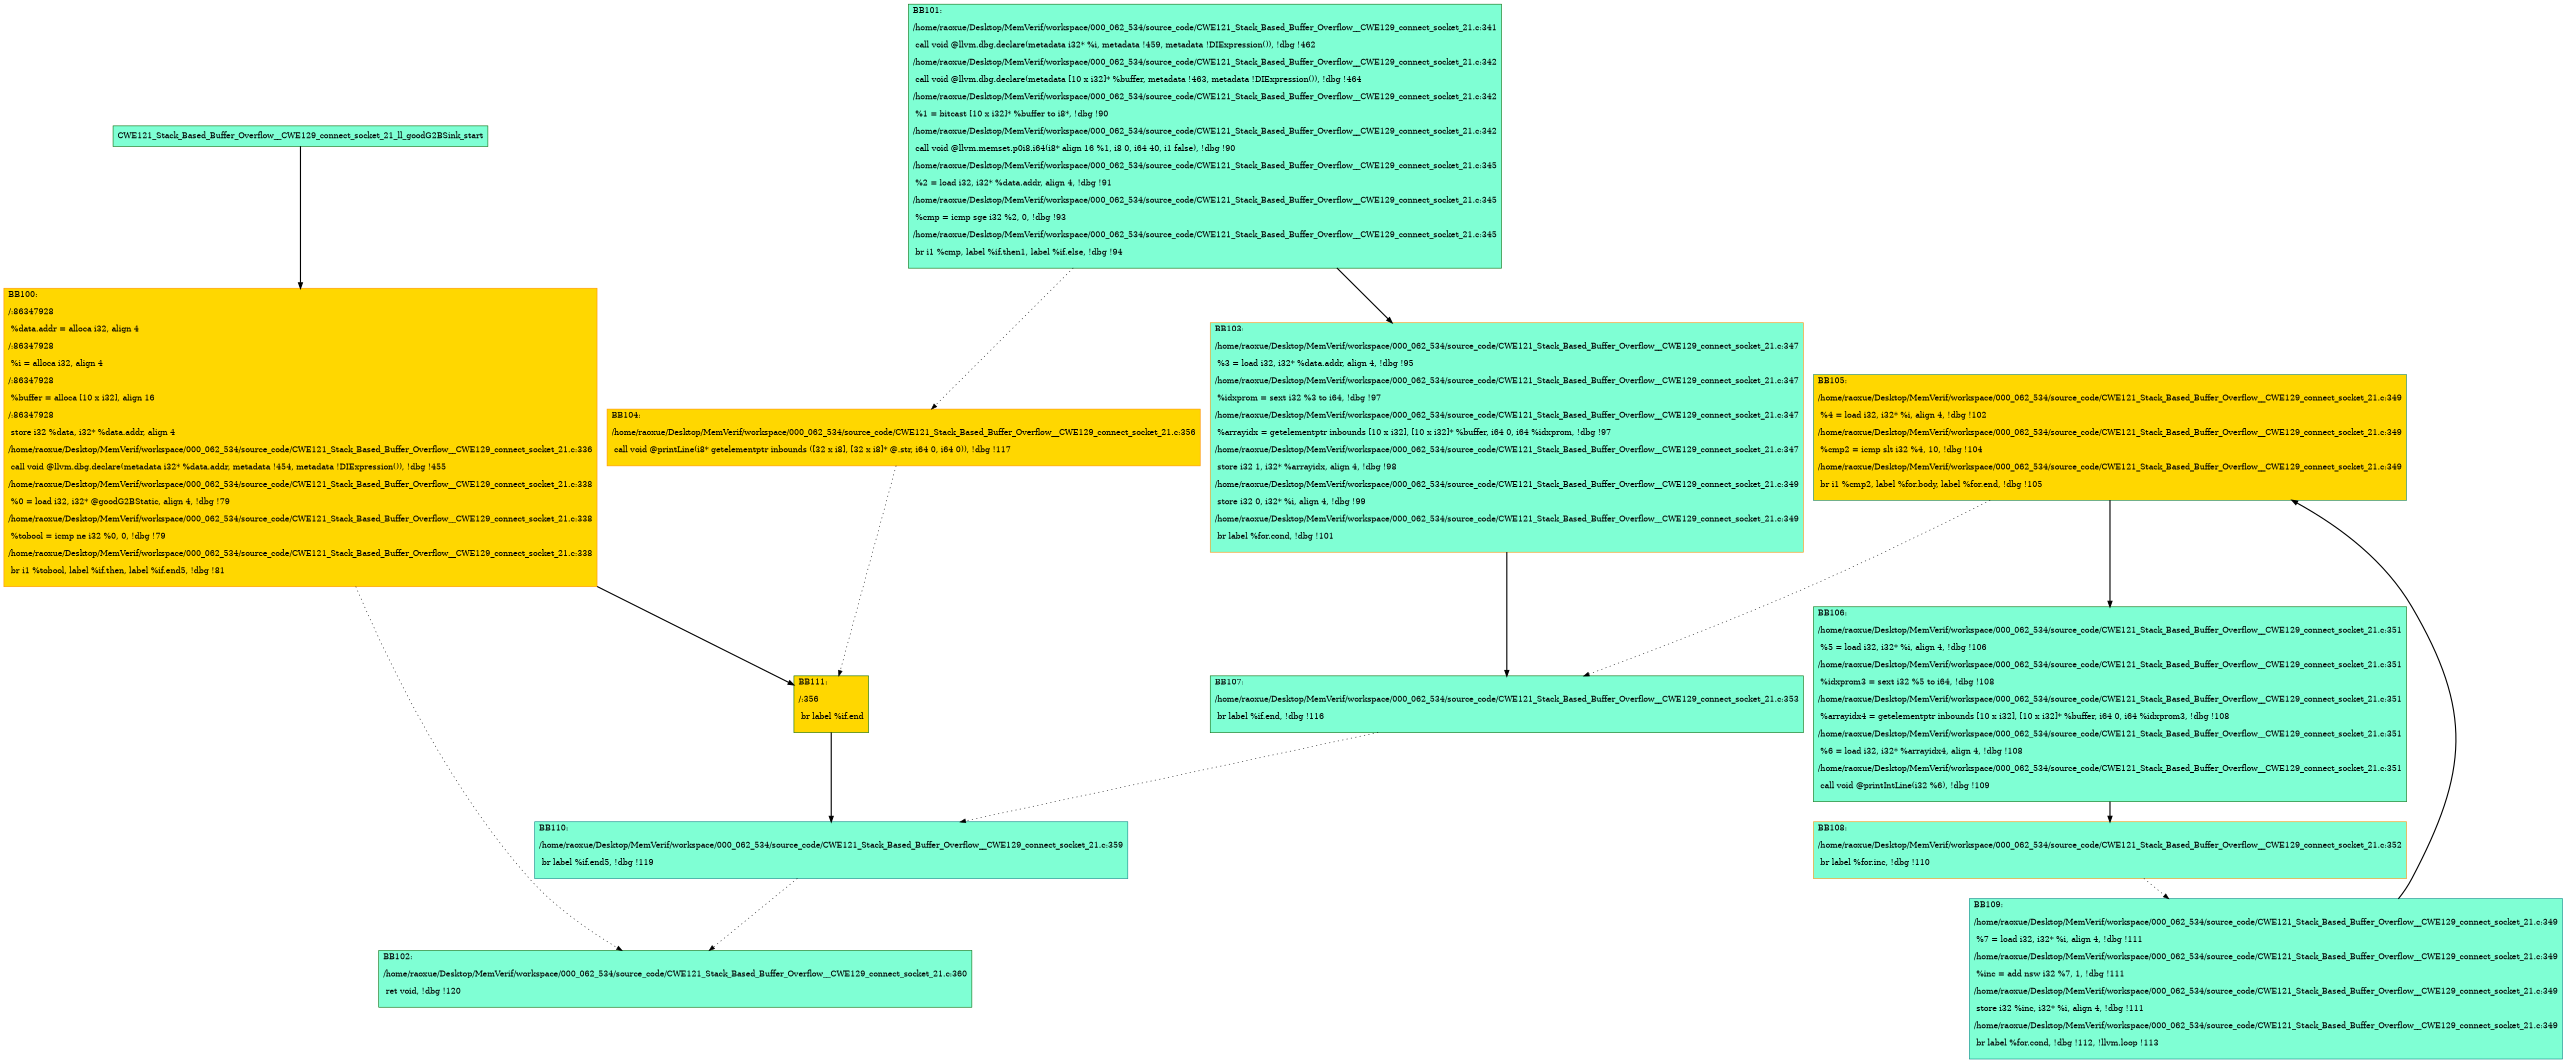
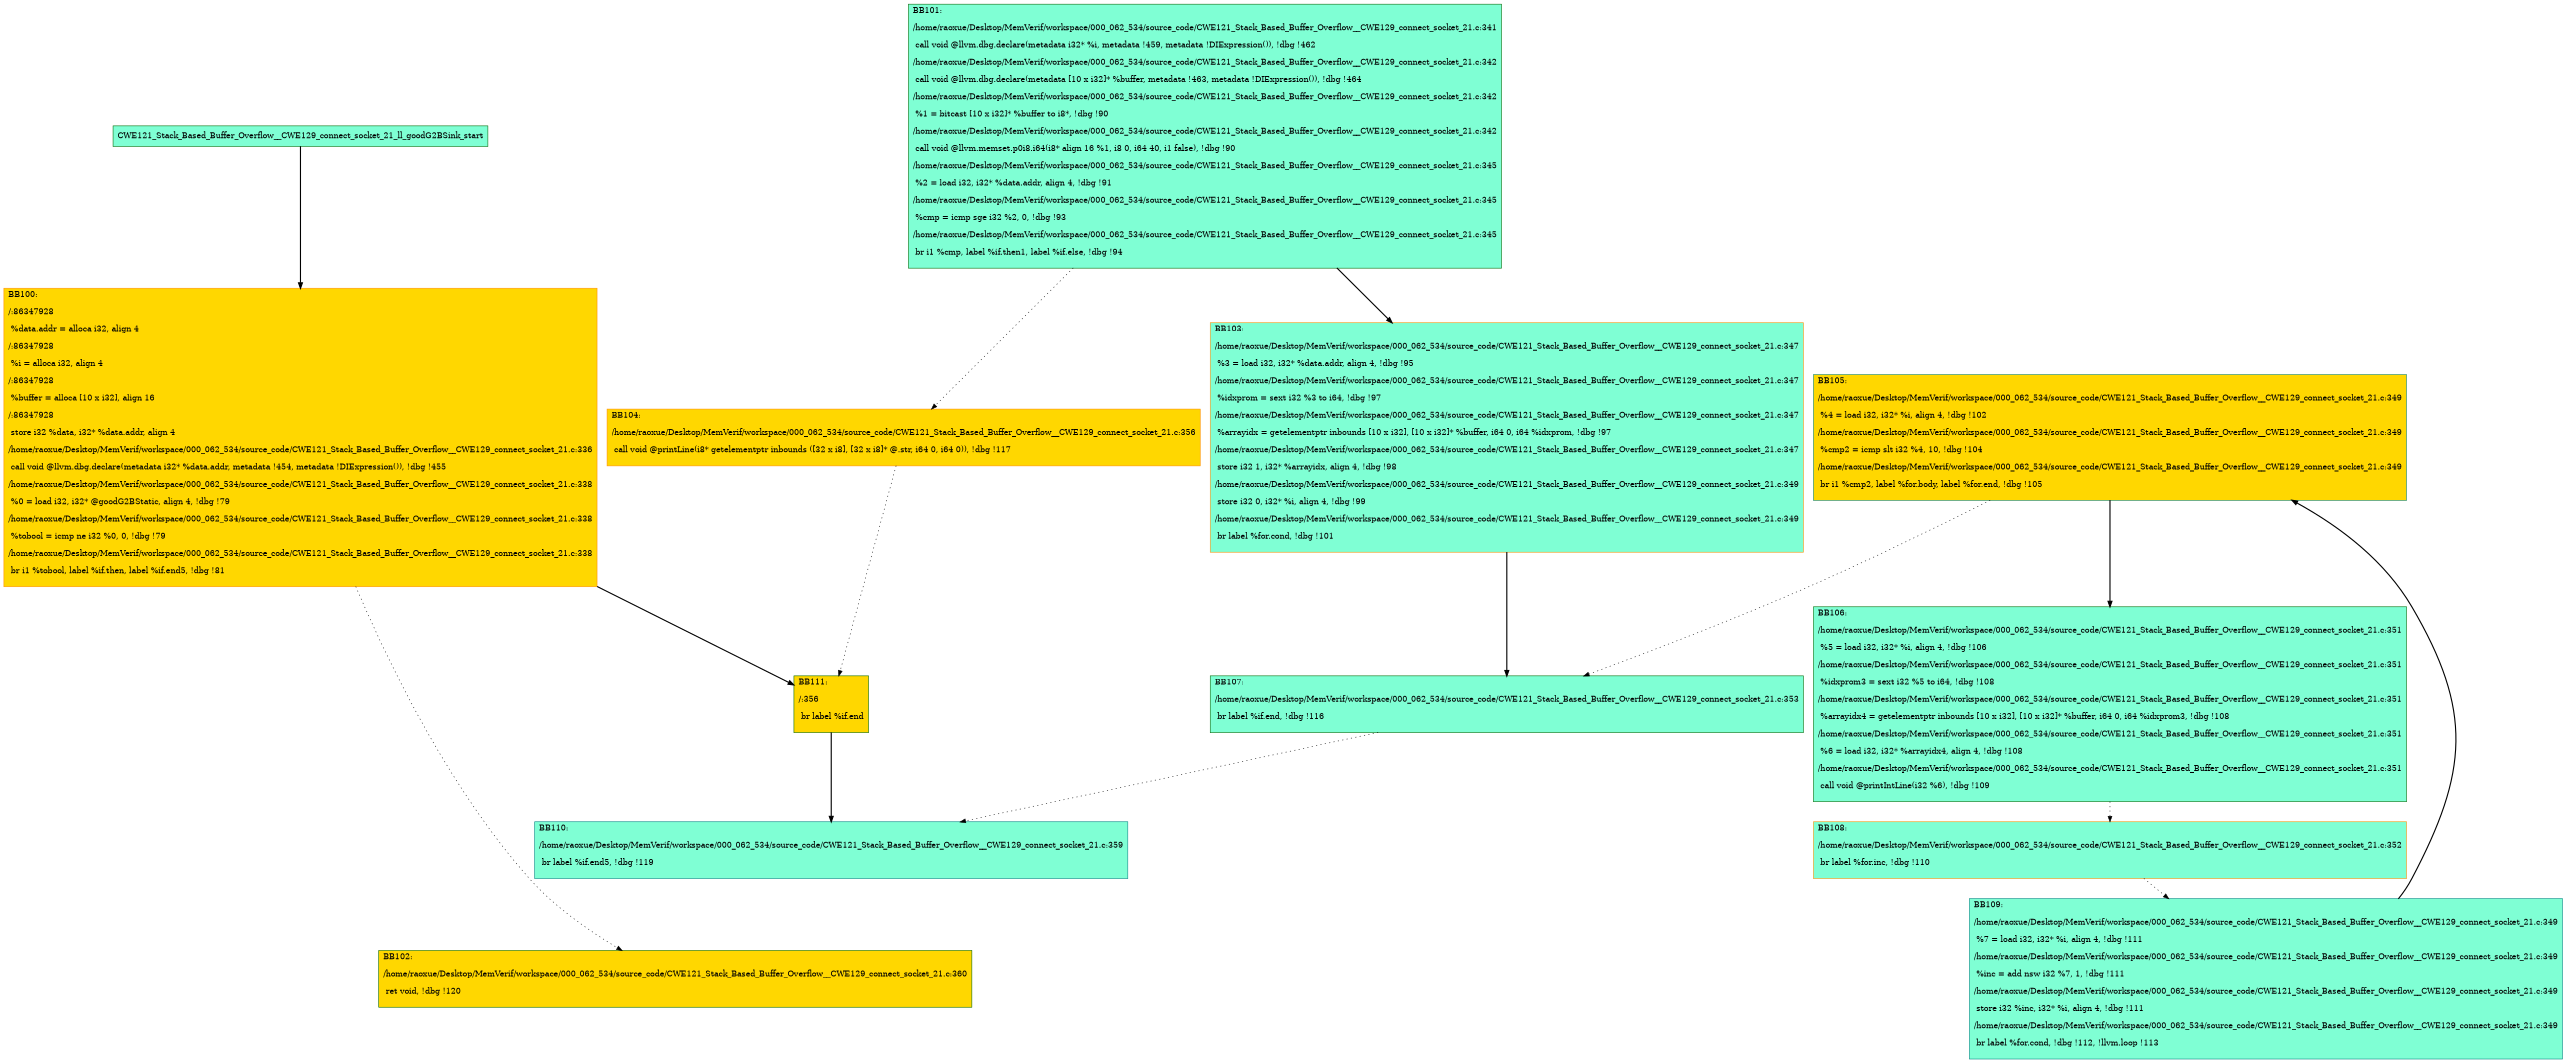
(2110, 809) -> (2110, 809)
(755, 913) -> none
(675, 979) -> (675, 979)
